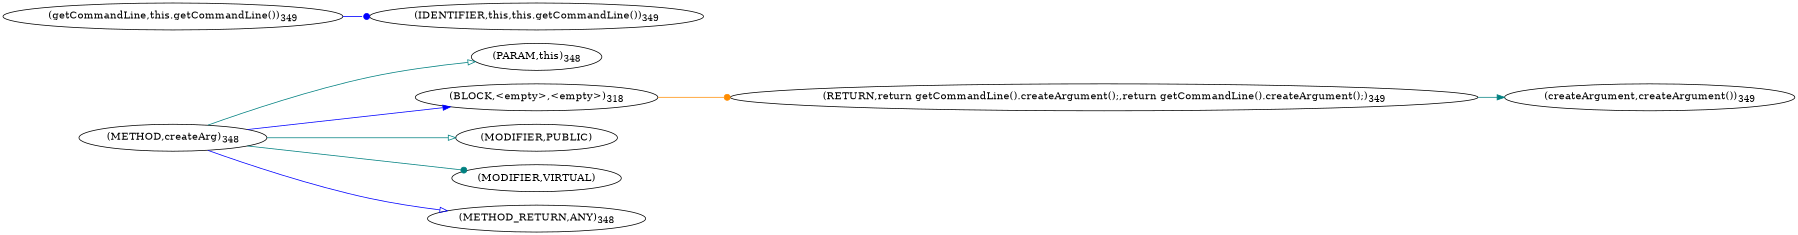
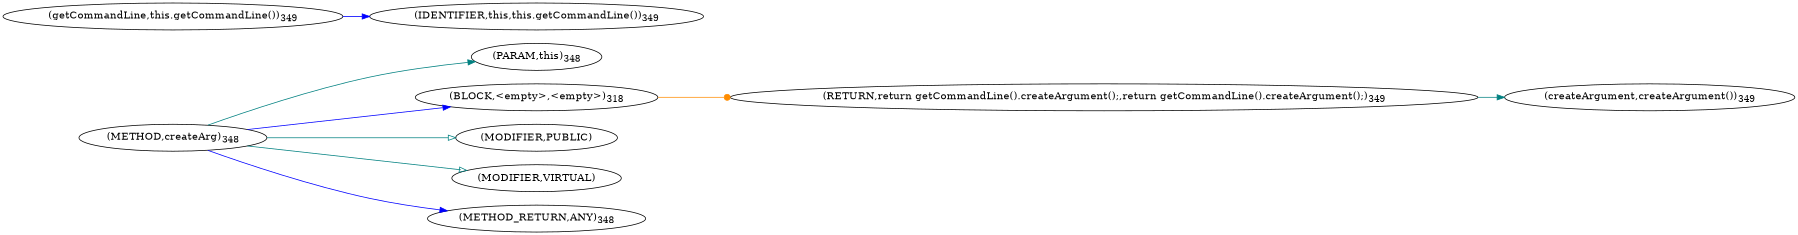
(352, 16) -> (352, 16)
(336, 85) -> (336, 85)
(354, 158) -> (354, 158)
(322, 187) -> (322, 187)
